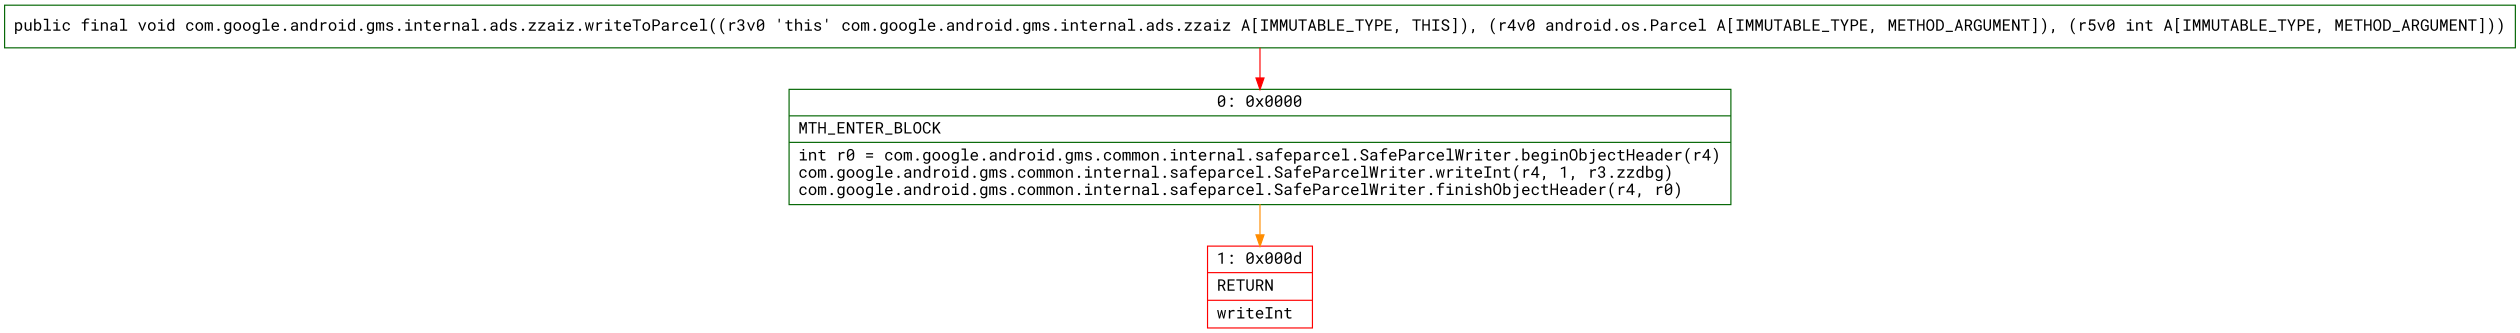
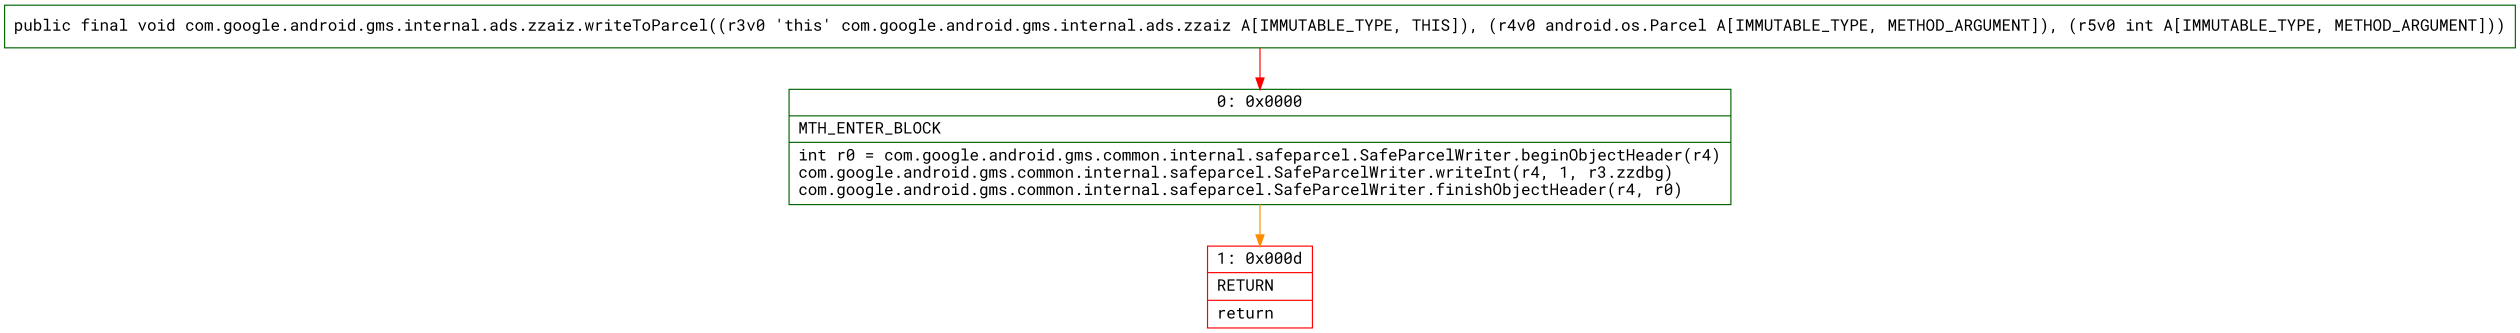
(1255, 314) -> (1246, 314)
